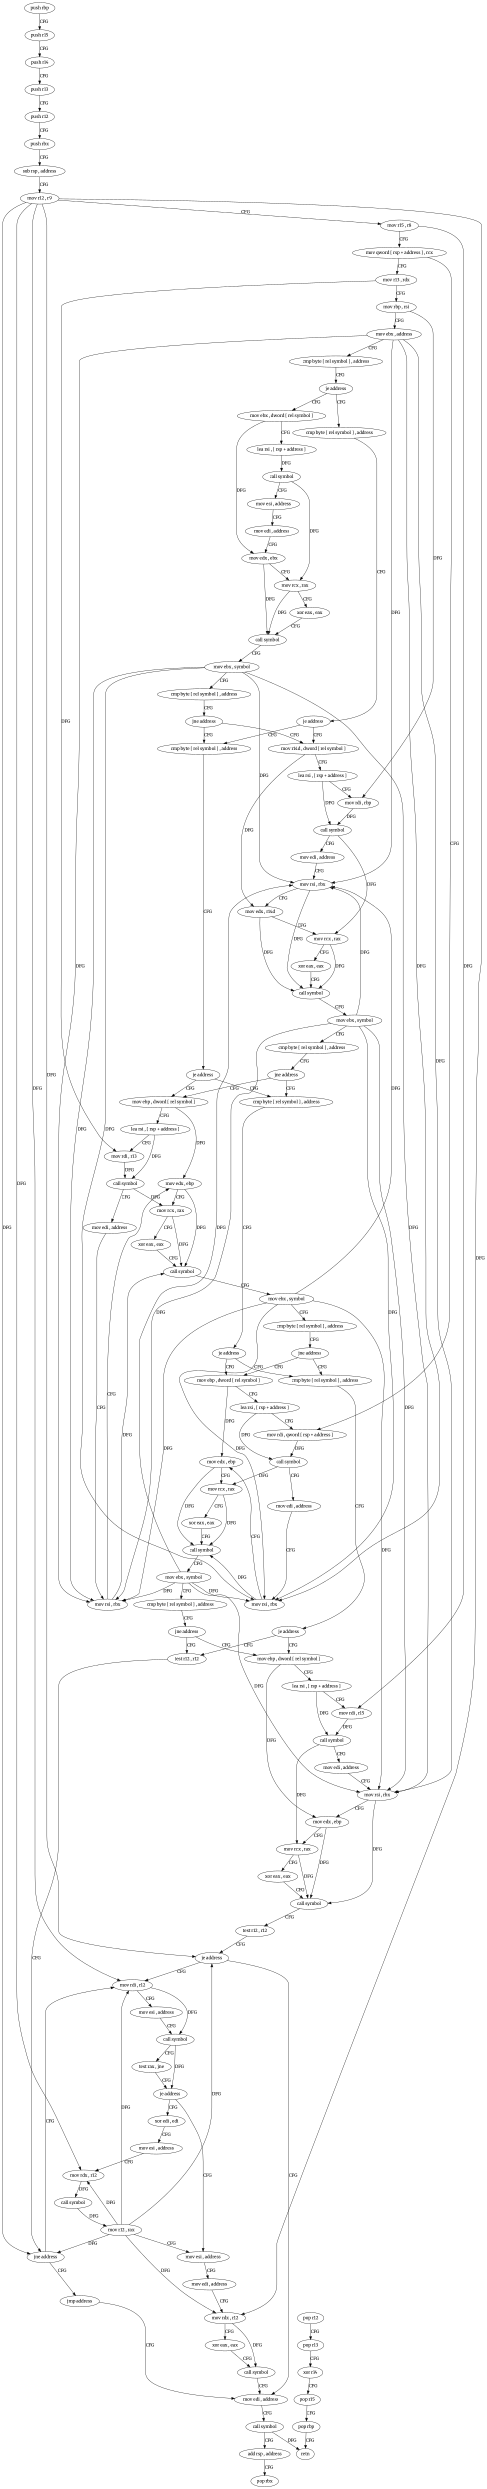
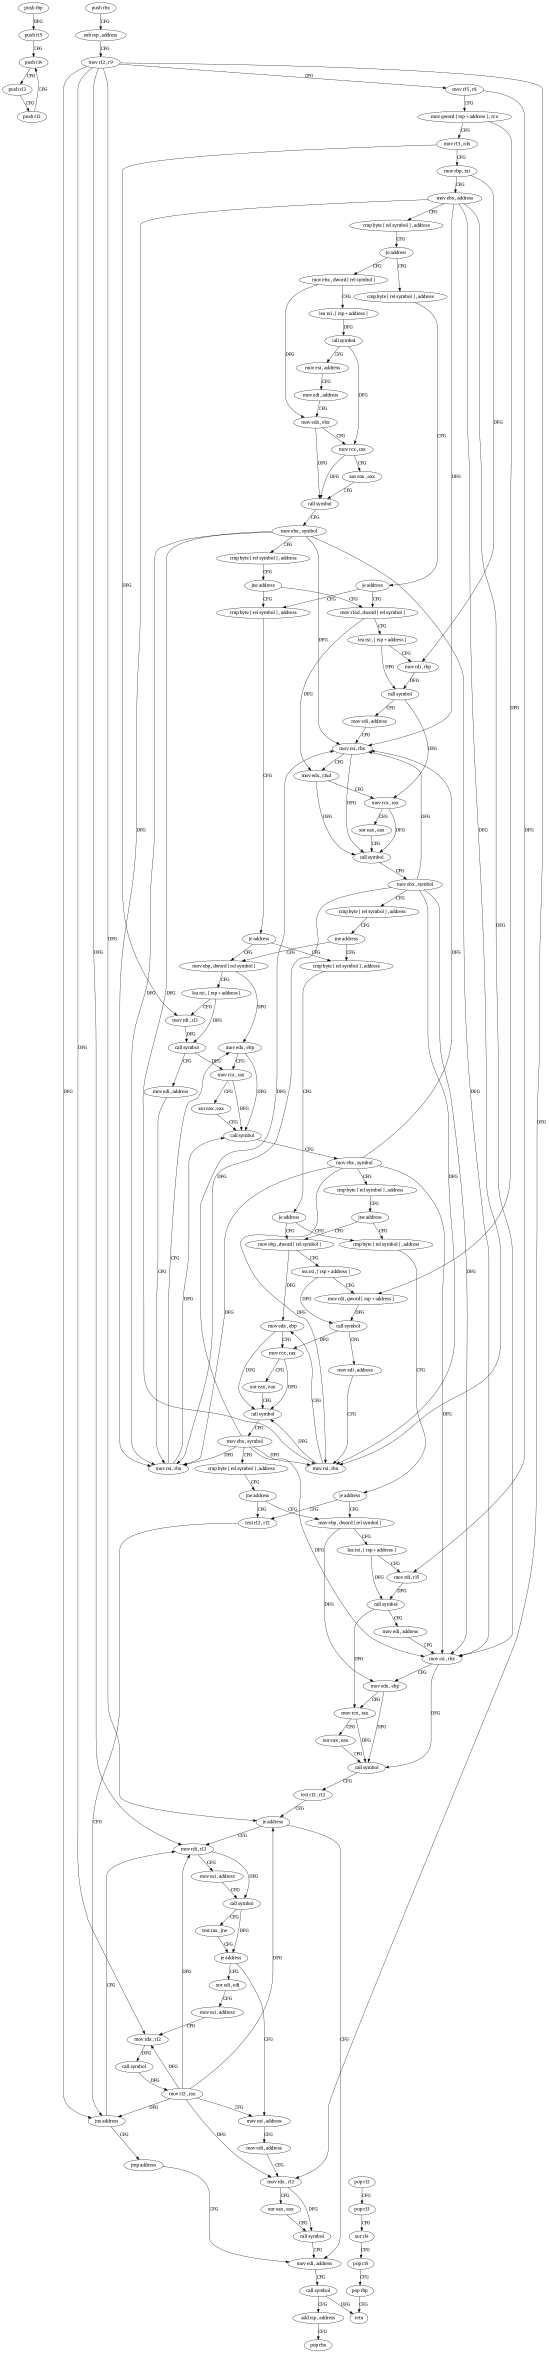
(44, 22) -> (38, 22)
(40, 129) -> (38, 91)
(455, 844) -> (515, 708)
